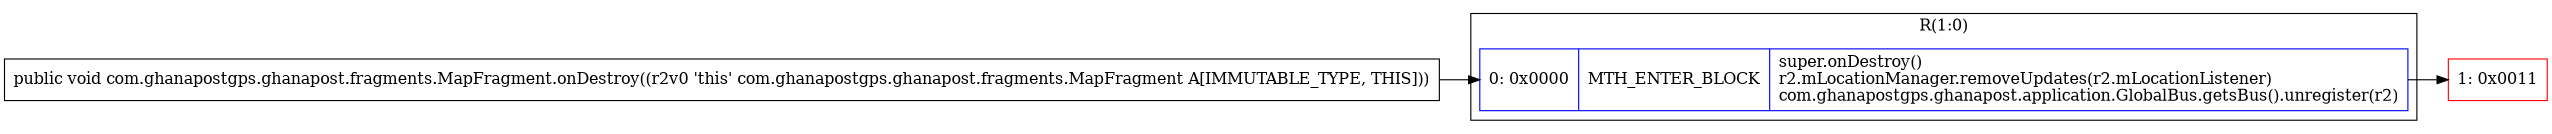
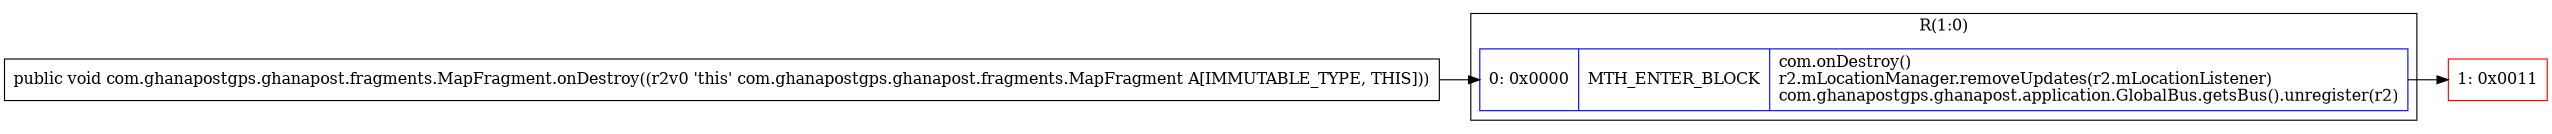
(1851, 62) -> (1845, 62)
